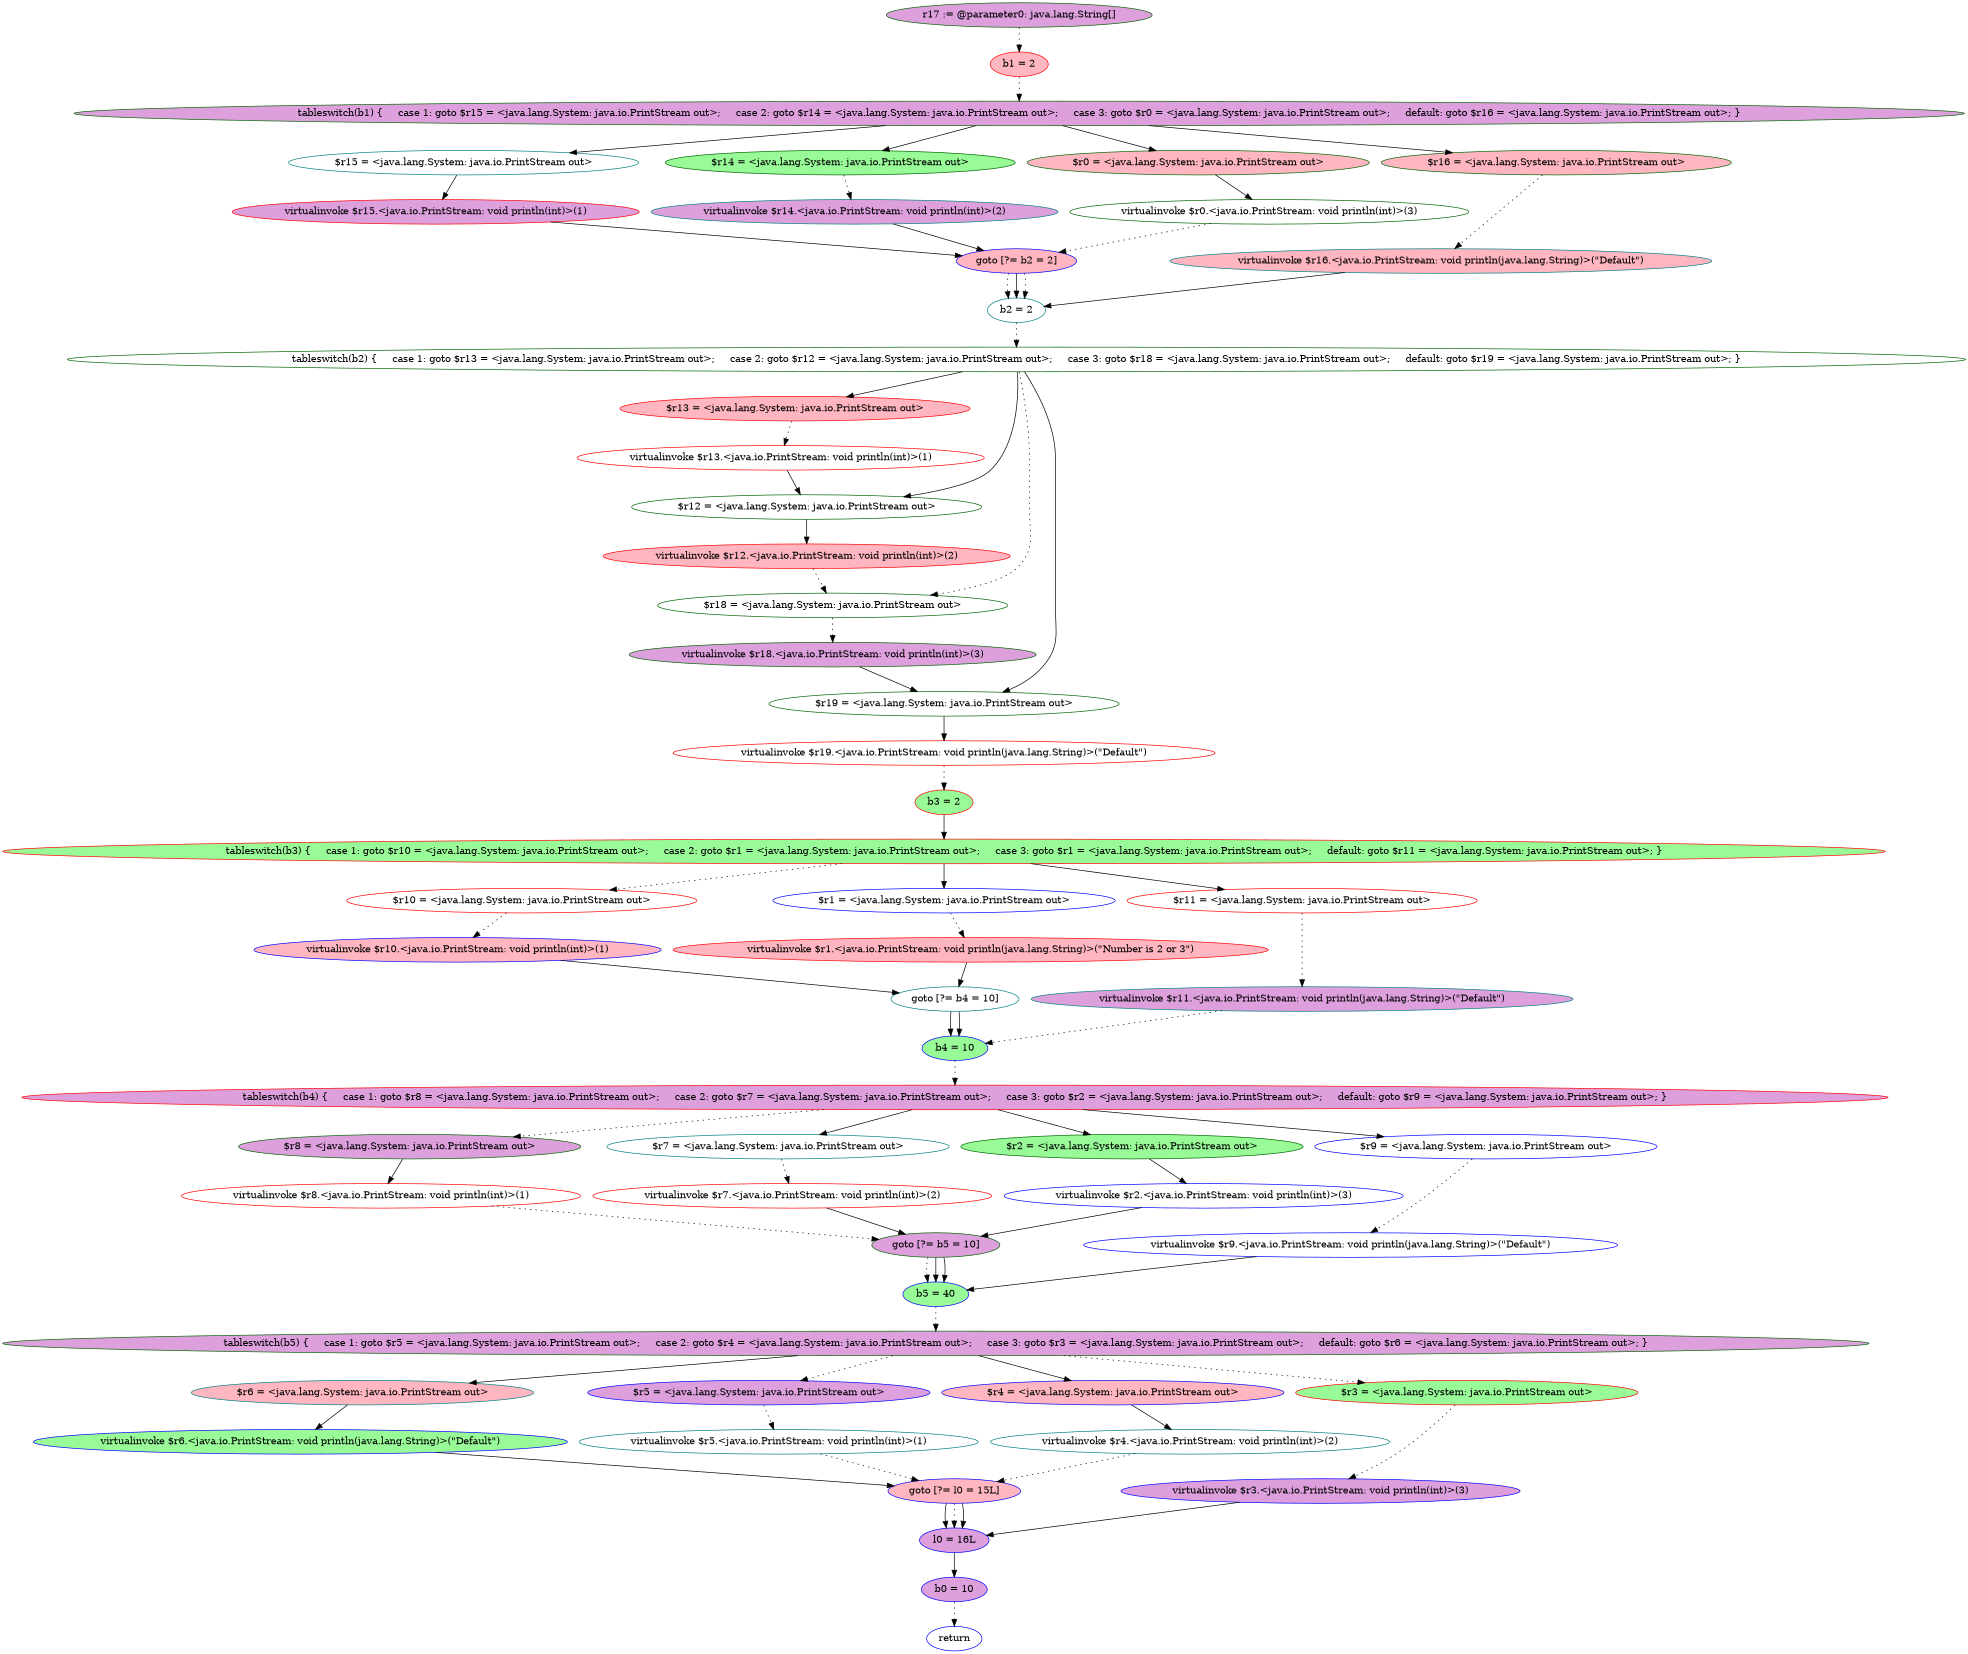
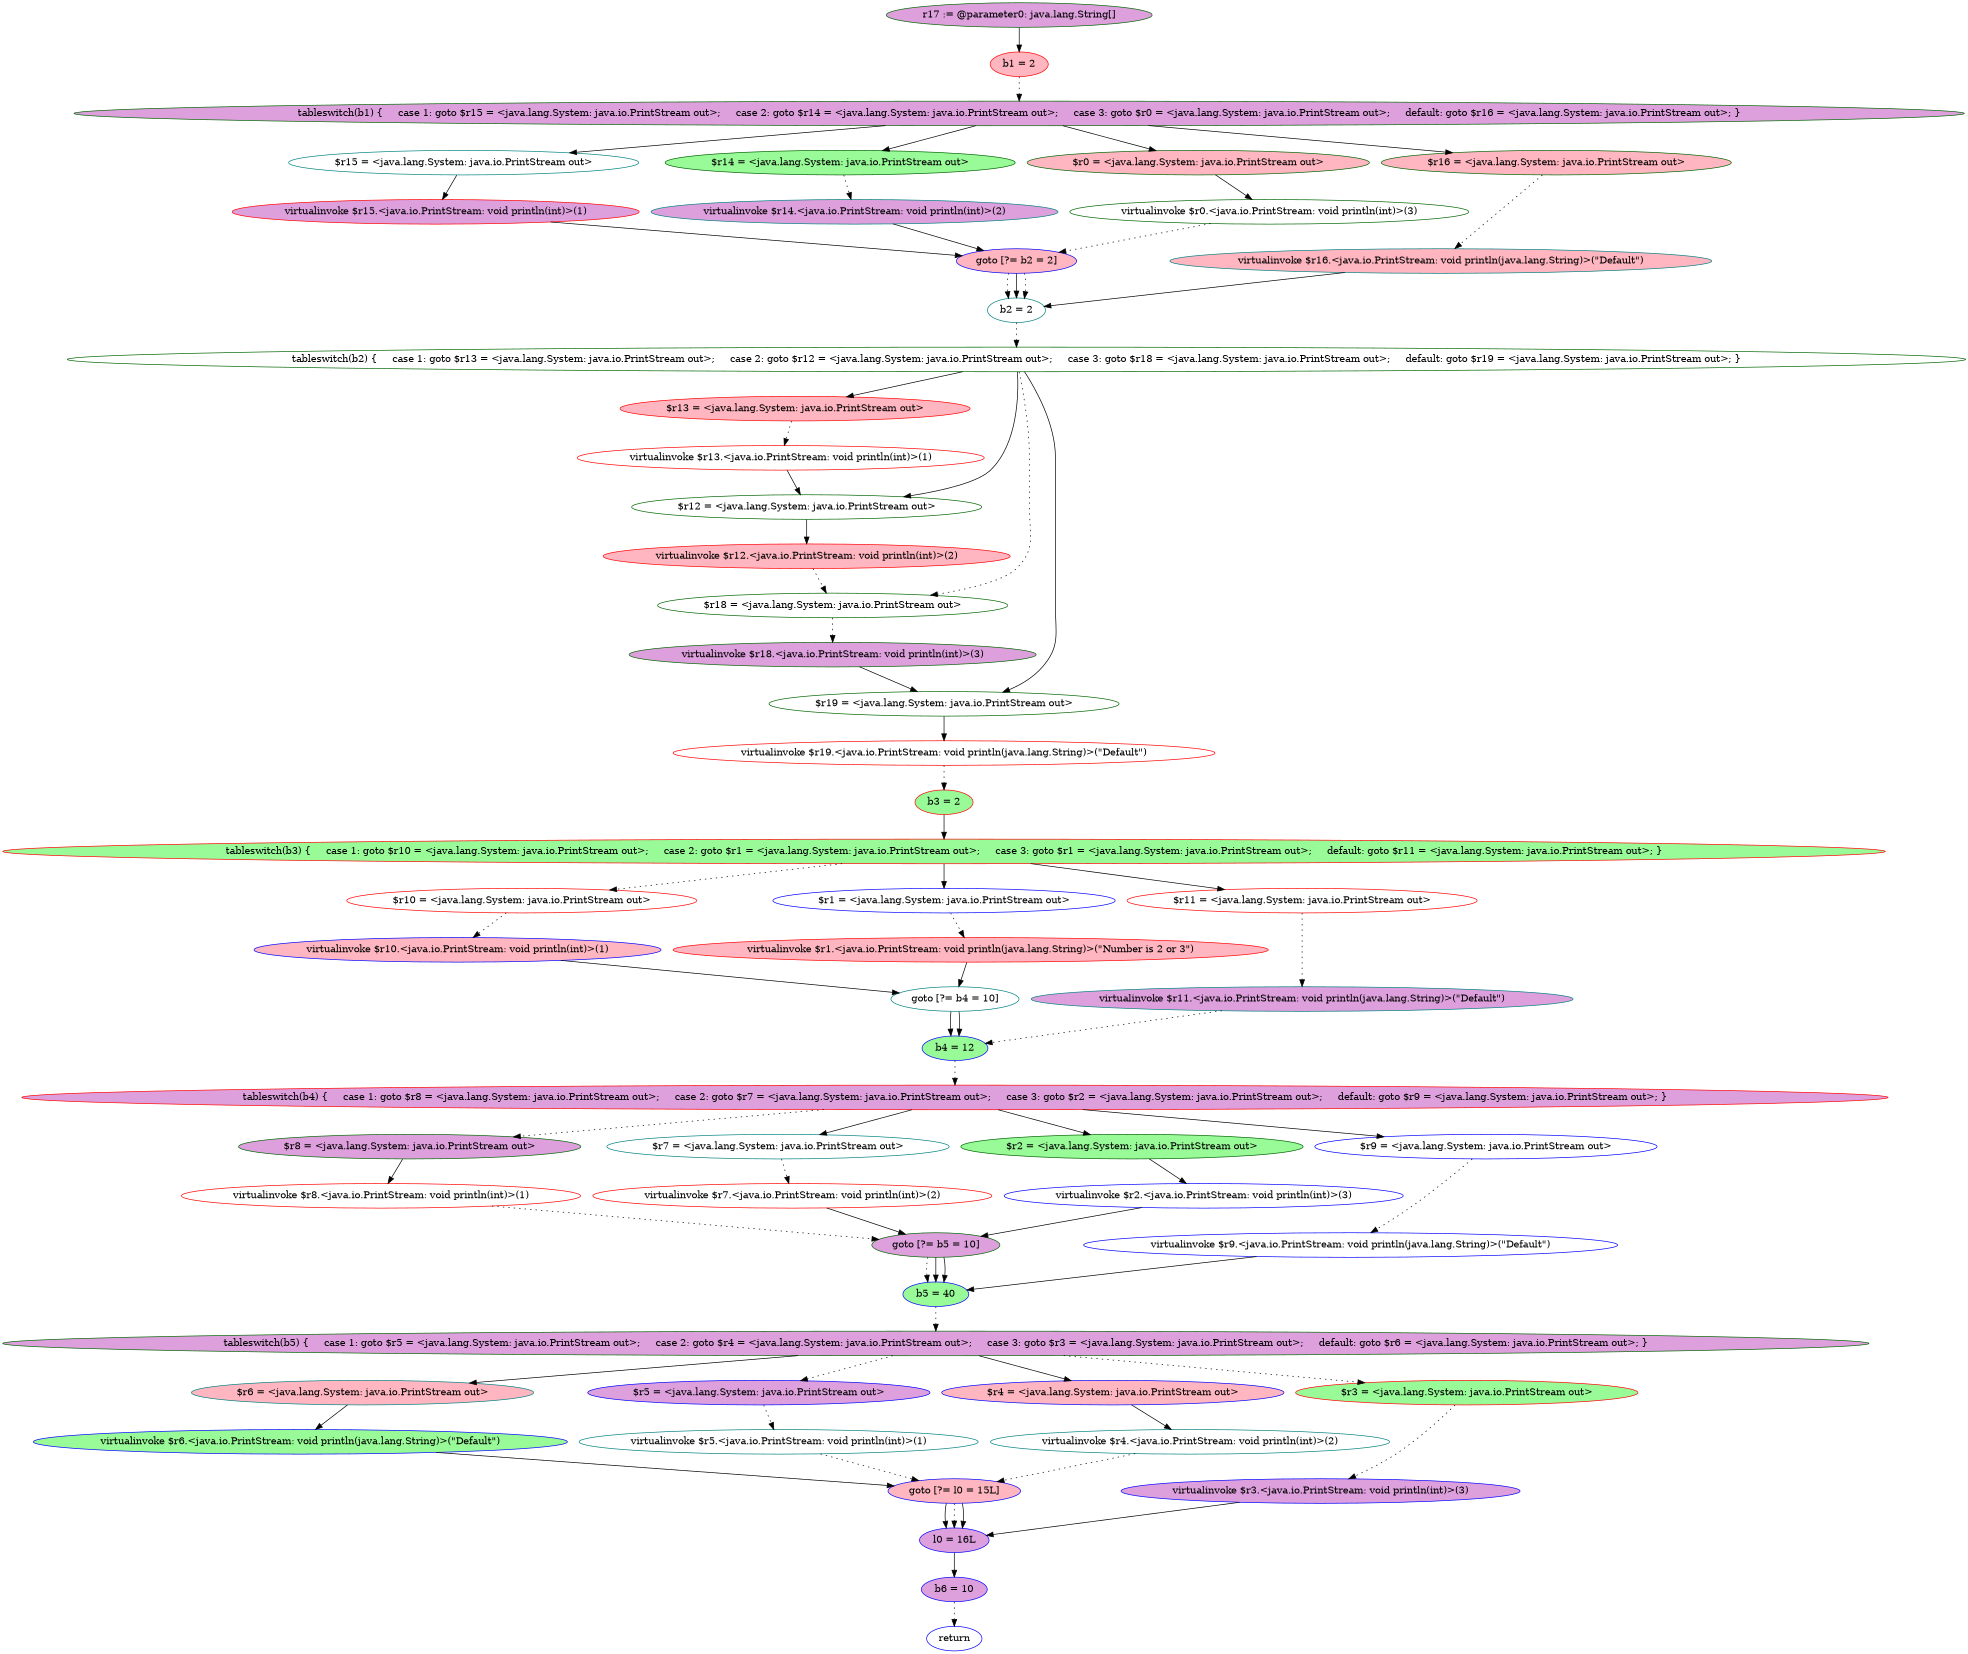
(1019, 36) -> (1019, 36)
(955, 1048) -> (955, 1048)
(954, 1589) -> (954, 1589)
